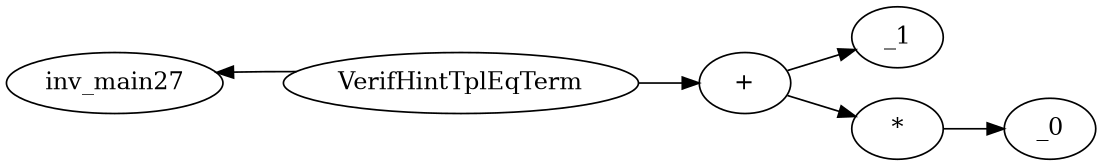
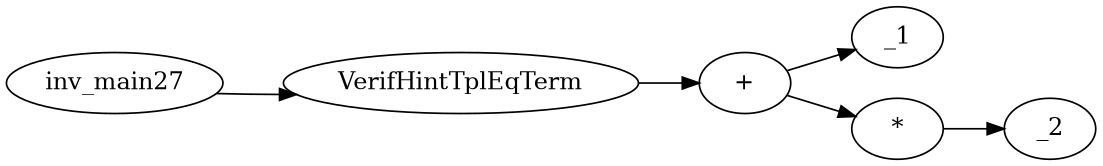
(265, 72) -> (248, 94)
(1050, 129) -> (1050, 129)
